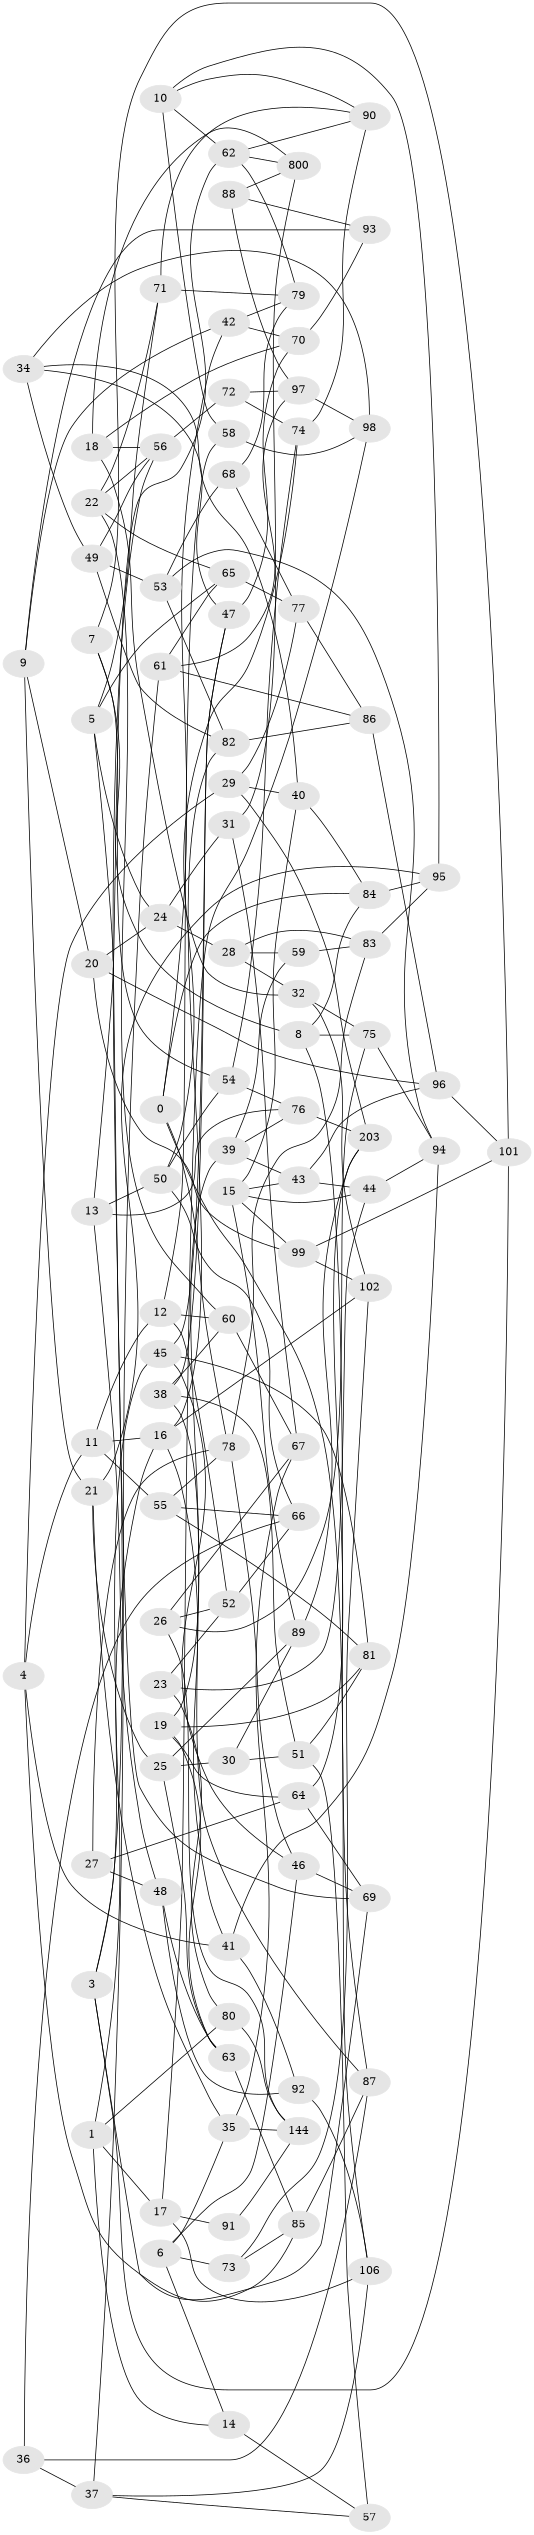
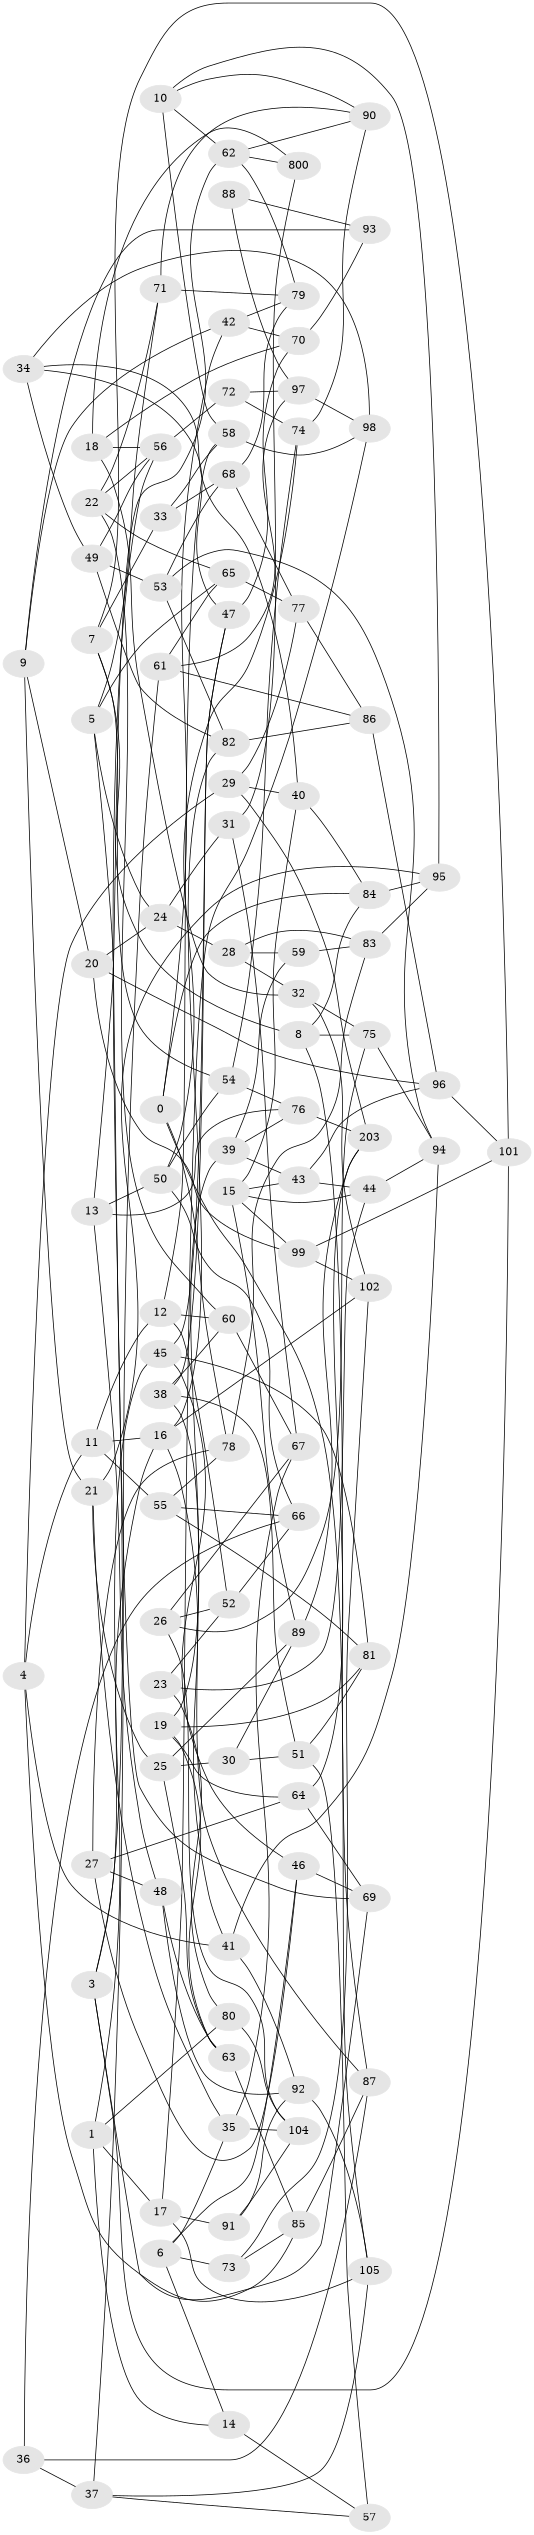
(264, 181) -> none
none -> (161, 518)
(252, 1609) -> (201, 2151)
(299, 2131) -> (299, 2131)
none -> (262, 2158)
(370, 2271) -> (370, 2271)
